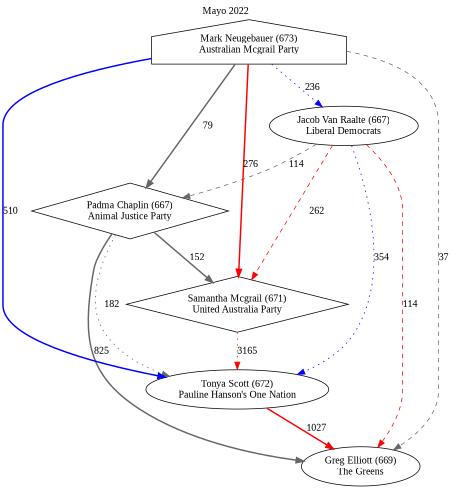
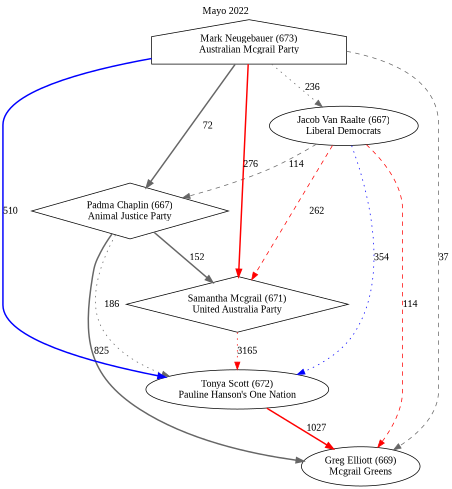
(294, 83) -> (294, 83)
(208, 126) -> (208, 126)
(112, 304) -> (112, 304)
(361, 466) -> (361, 466)
